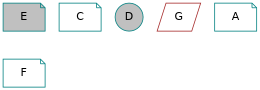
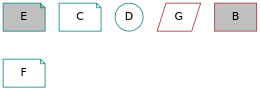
(129, 17) -> (129, 17)
none -> (236, 17)
(236, 17) -> none
